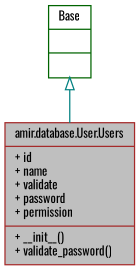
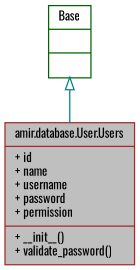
(37, 186) -> (42, 186)
